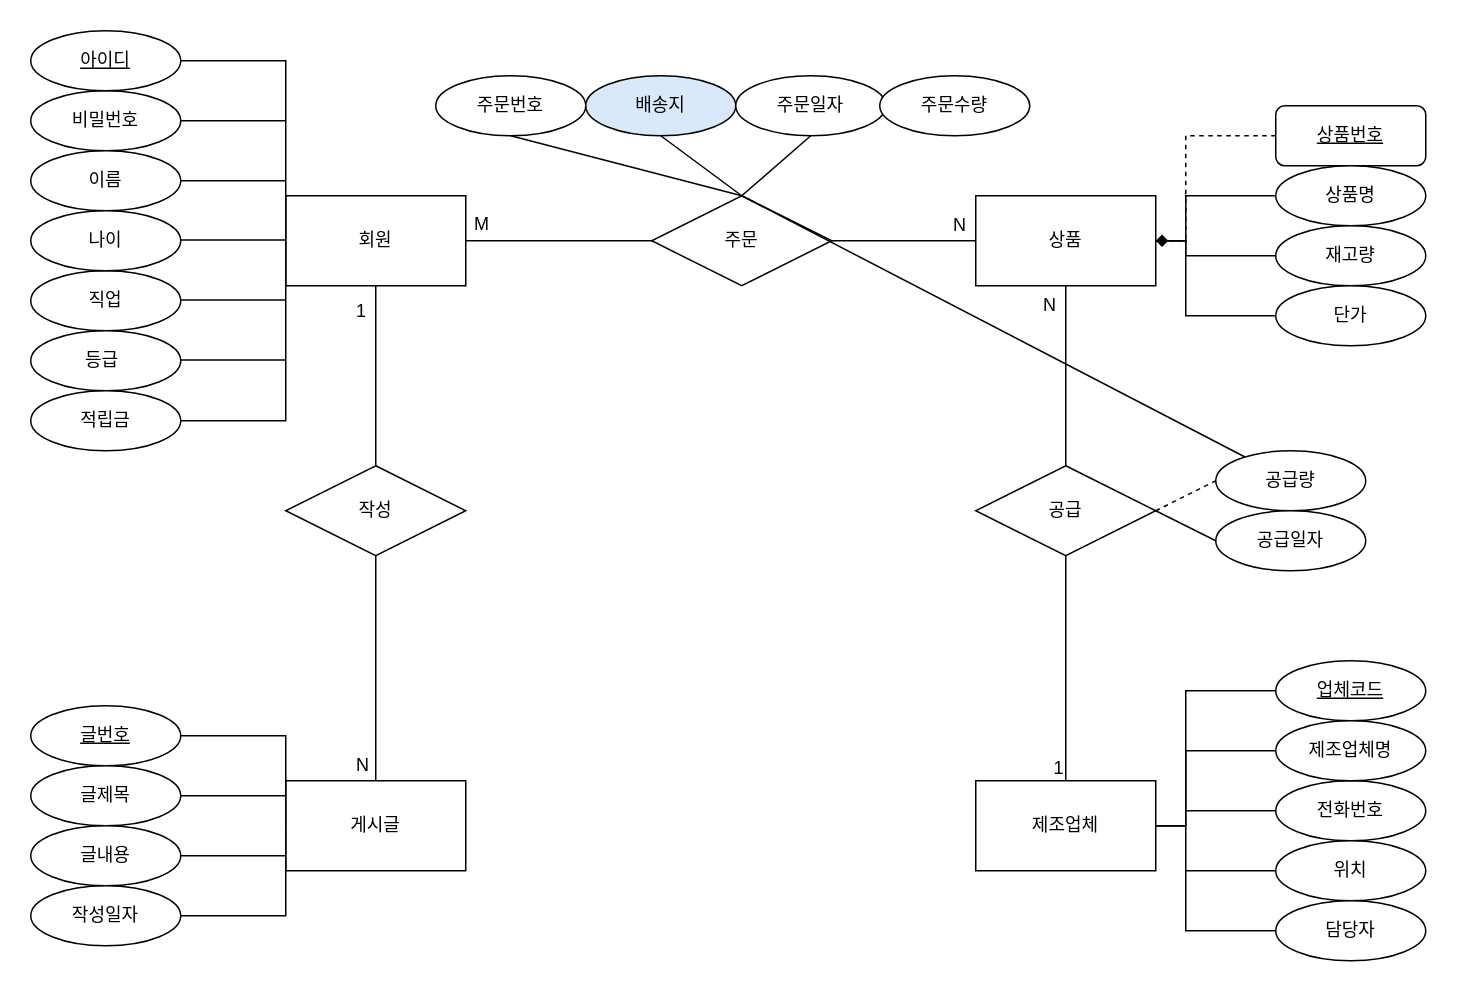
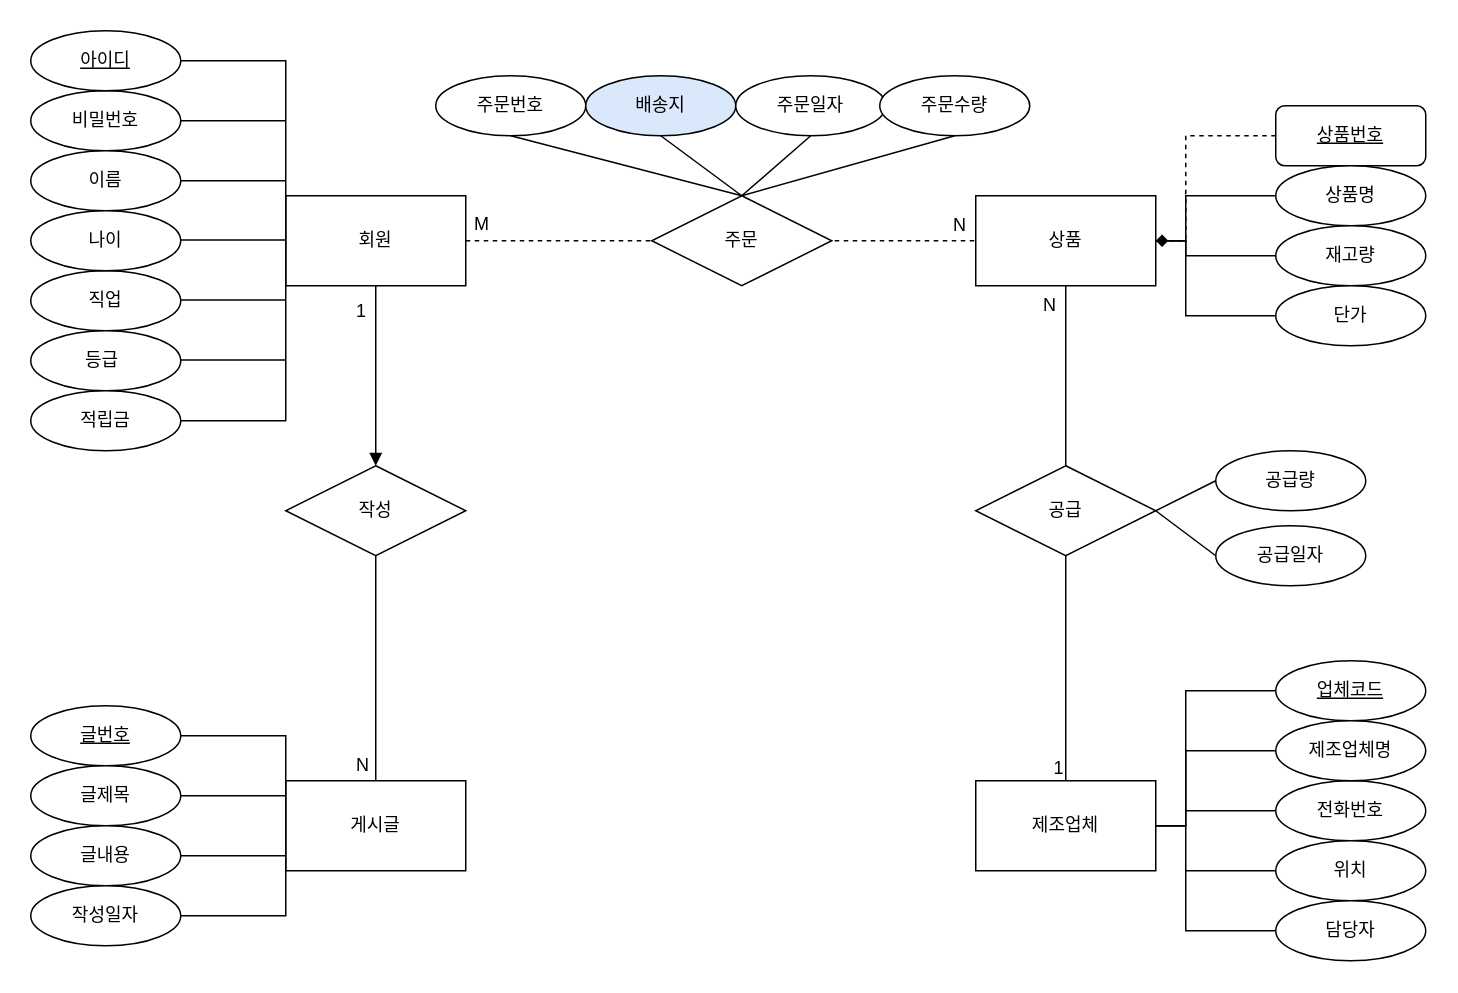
(557, 241) -> (557, 241)
(1039, 350) -> (849, 166)
(376, 457) -> (376, 452)
(1185, 496) -> (1185, 496)
(1291, 541) -> (1291, 556)
